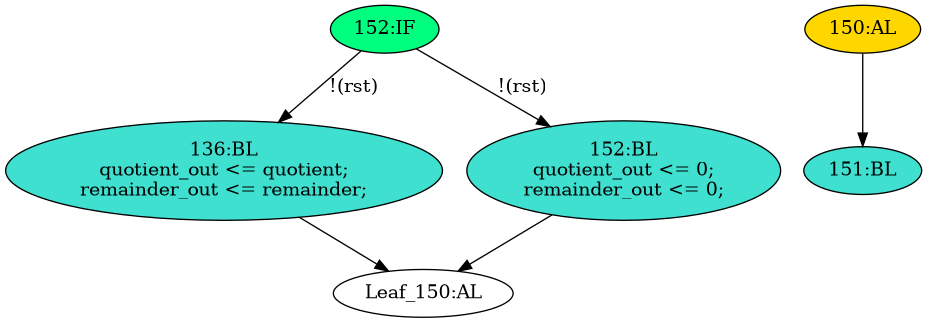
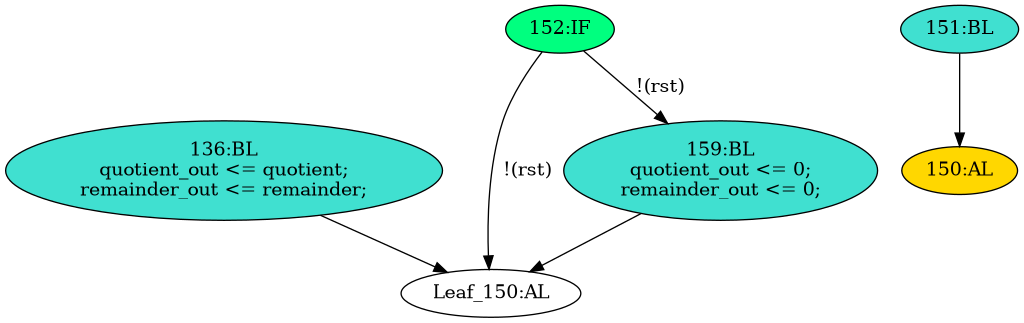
(325, 82) -> (496, 148)
(863, 93) -> (960, 93)
(624, 171) -> (721, 171)
